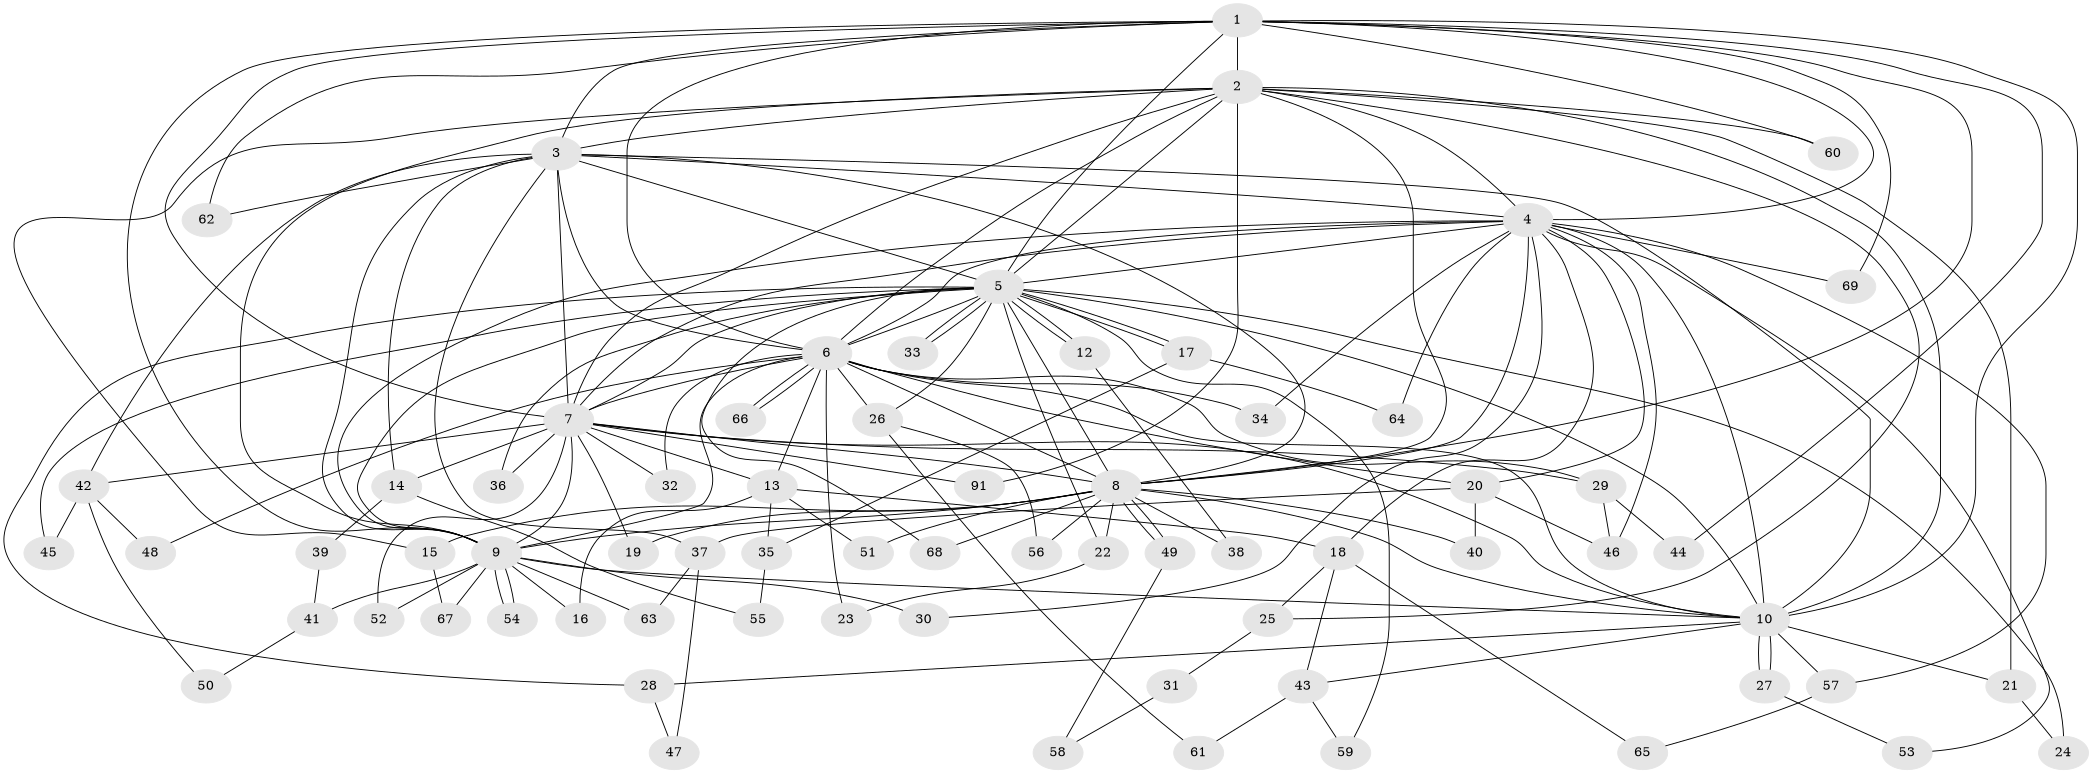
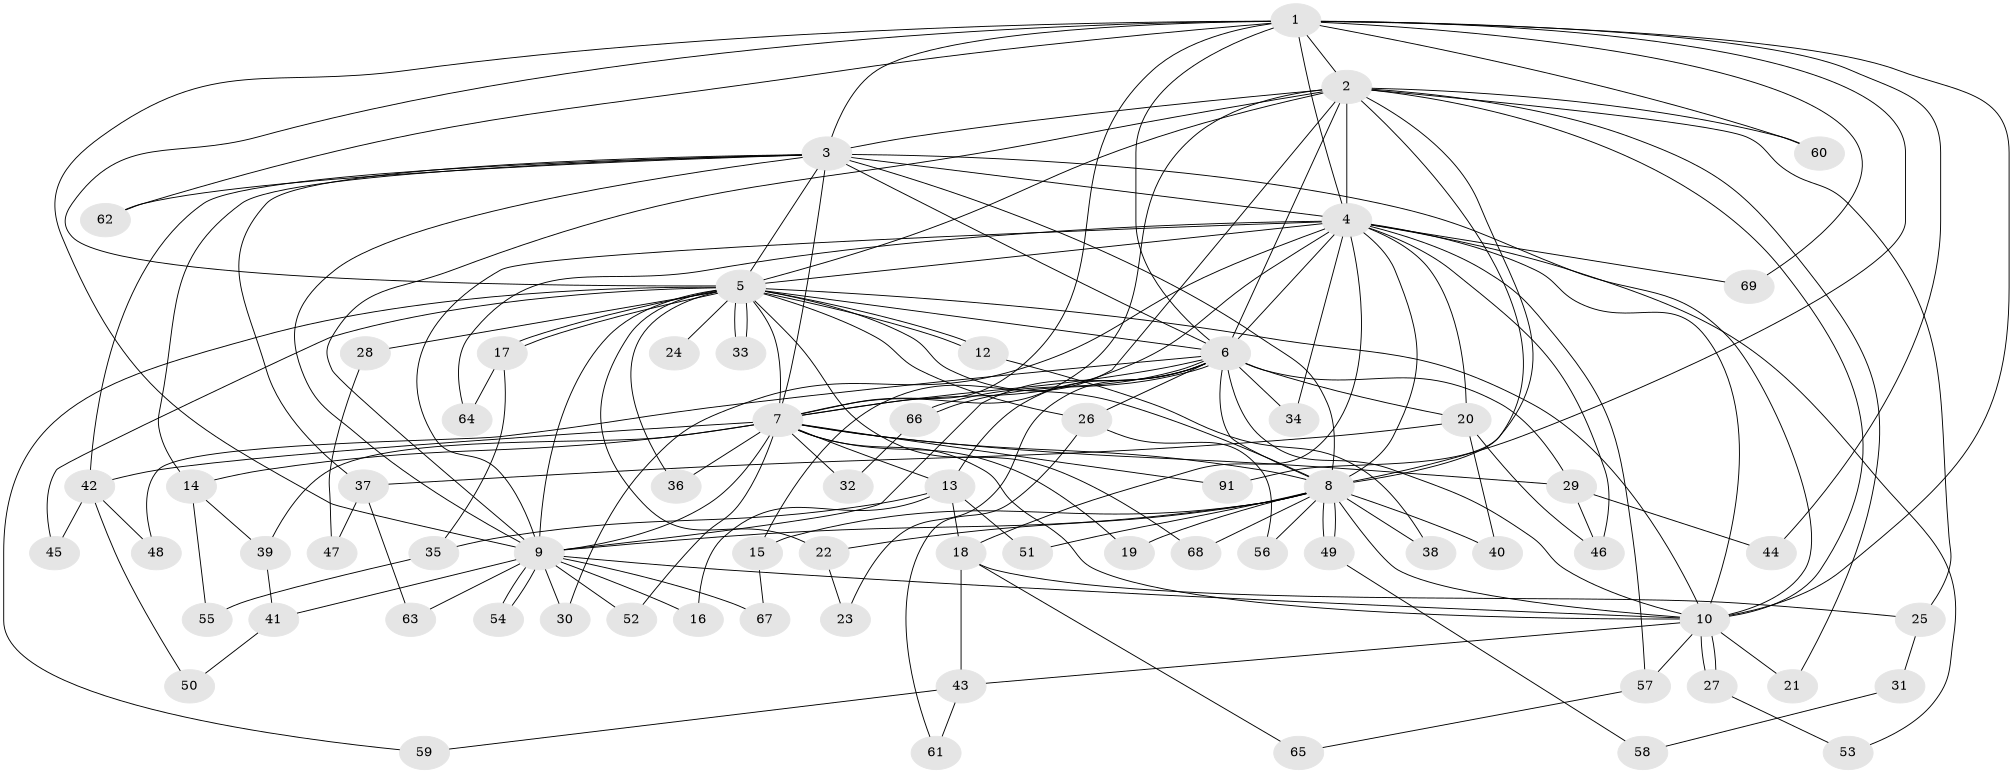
(694, 387) -> (881, 454)
none -> (548, 442)
(1207, 653) -> none
(2037, 720) -> none
